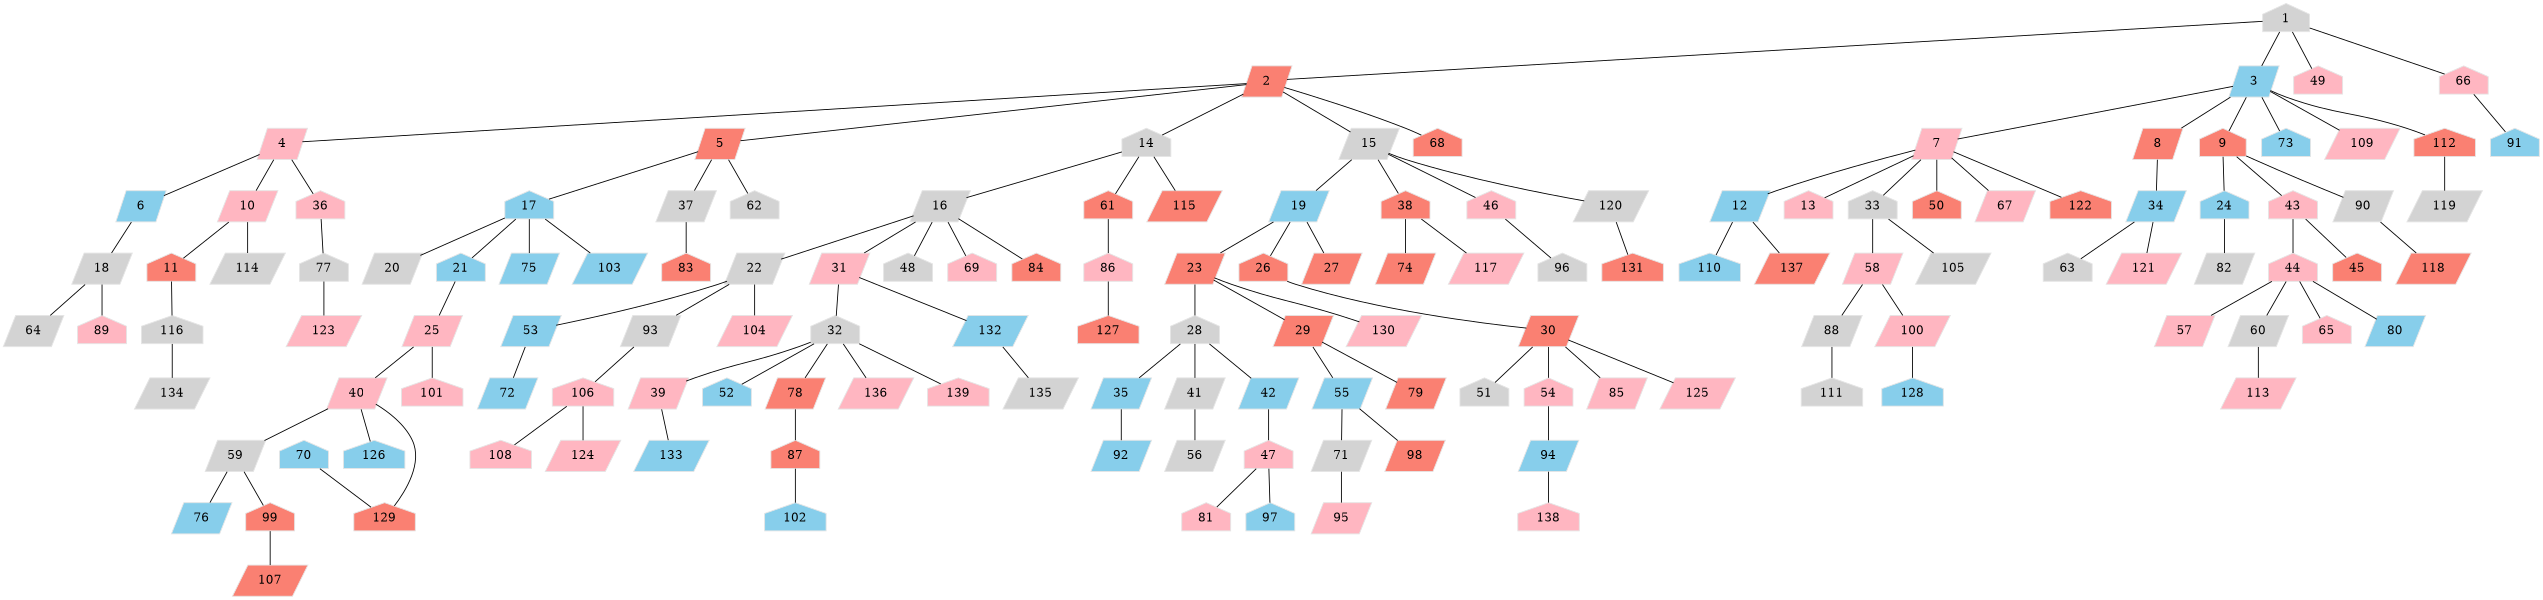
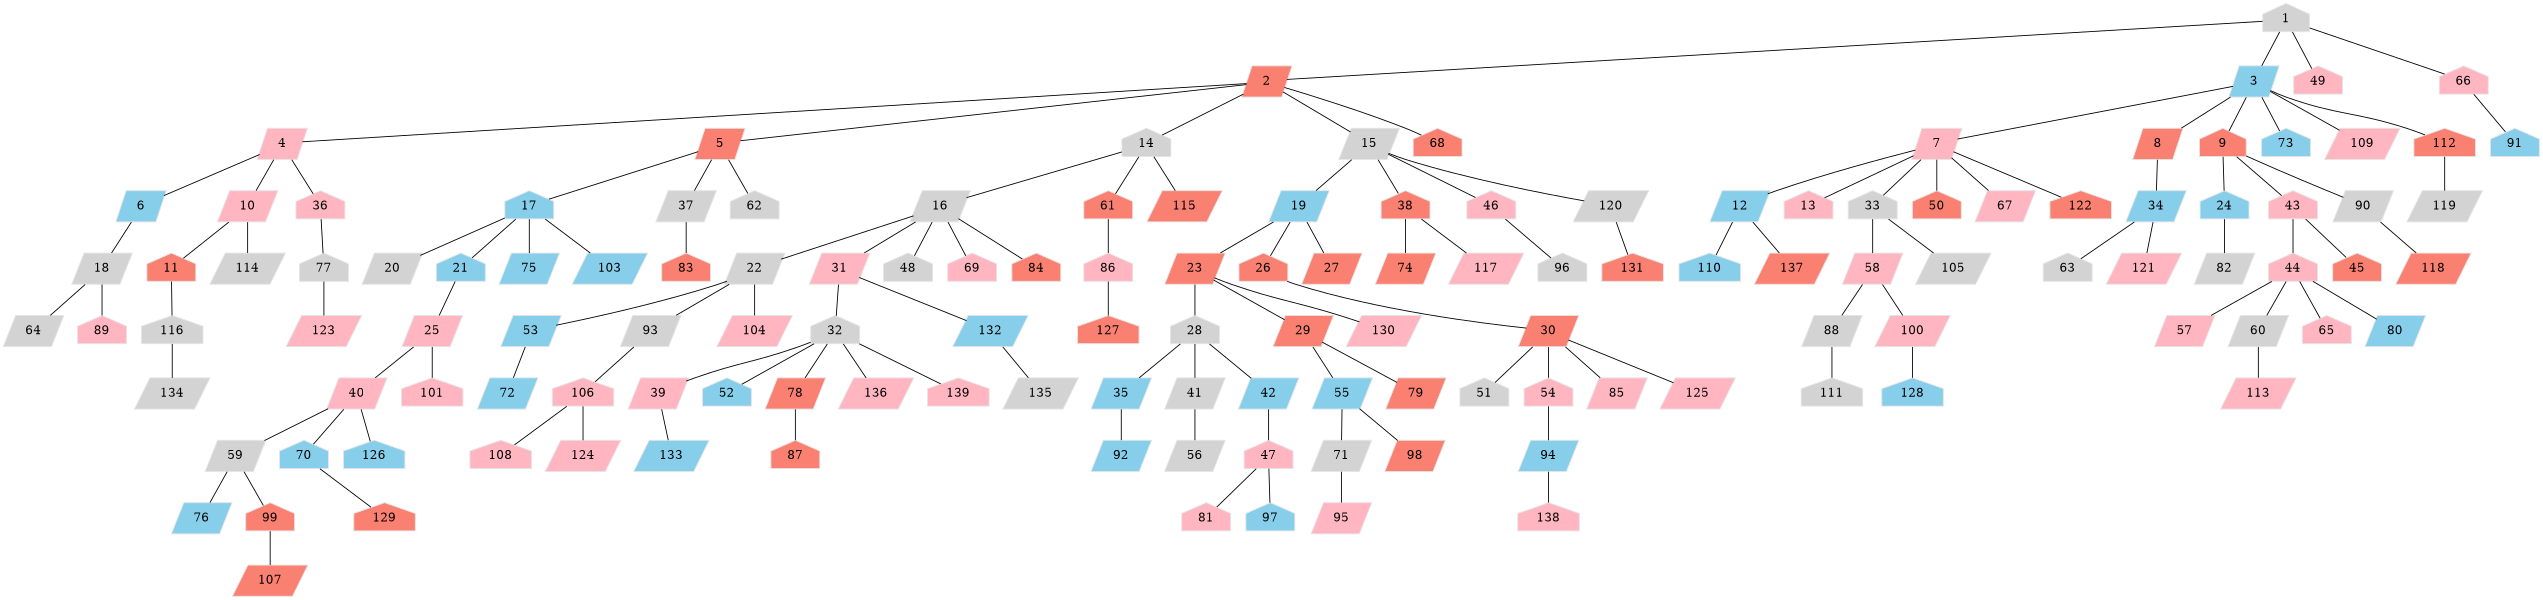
(415, 449) -> (329, 427)
(795, 518) -> none
